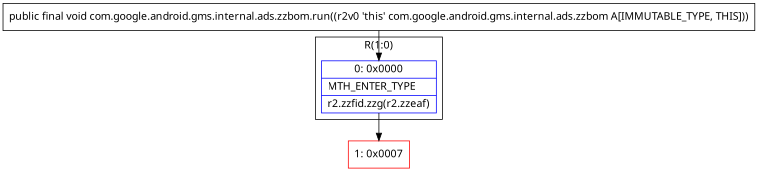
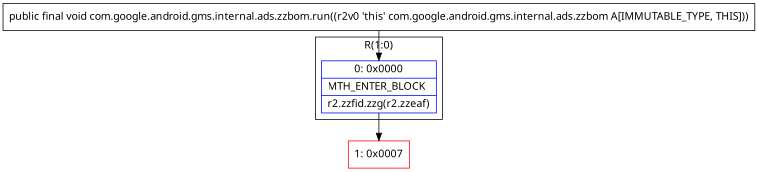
(372, 87) -> (377, 87)
